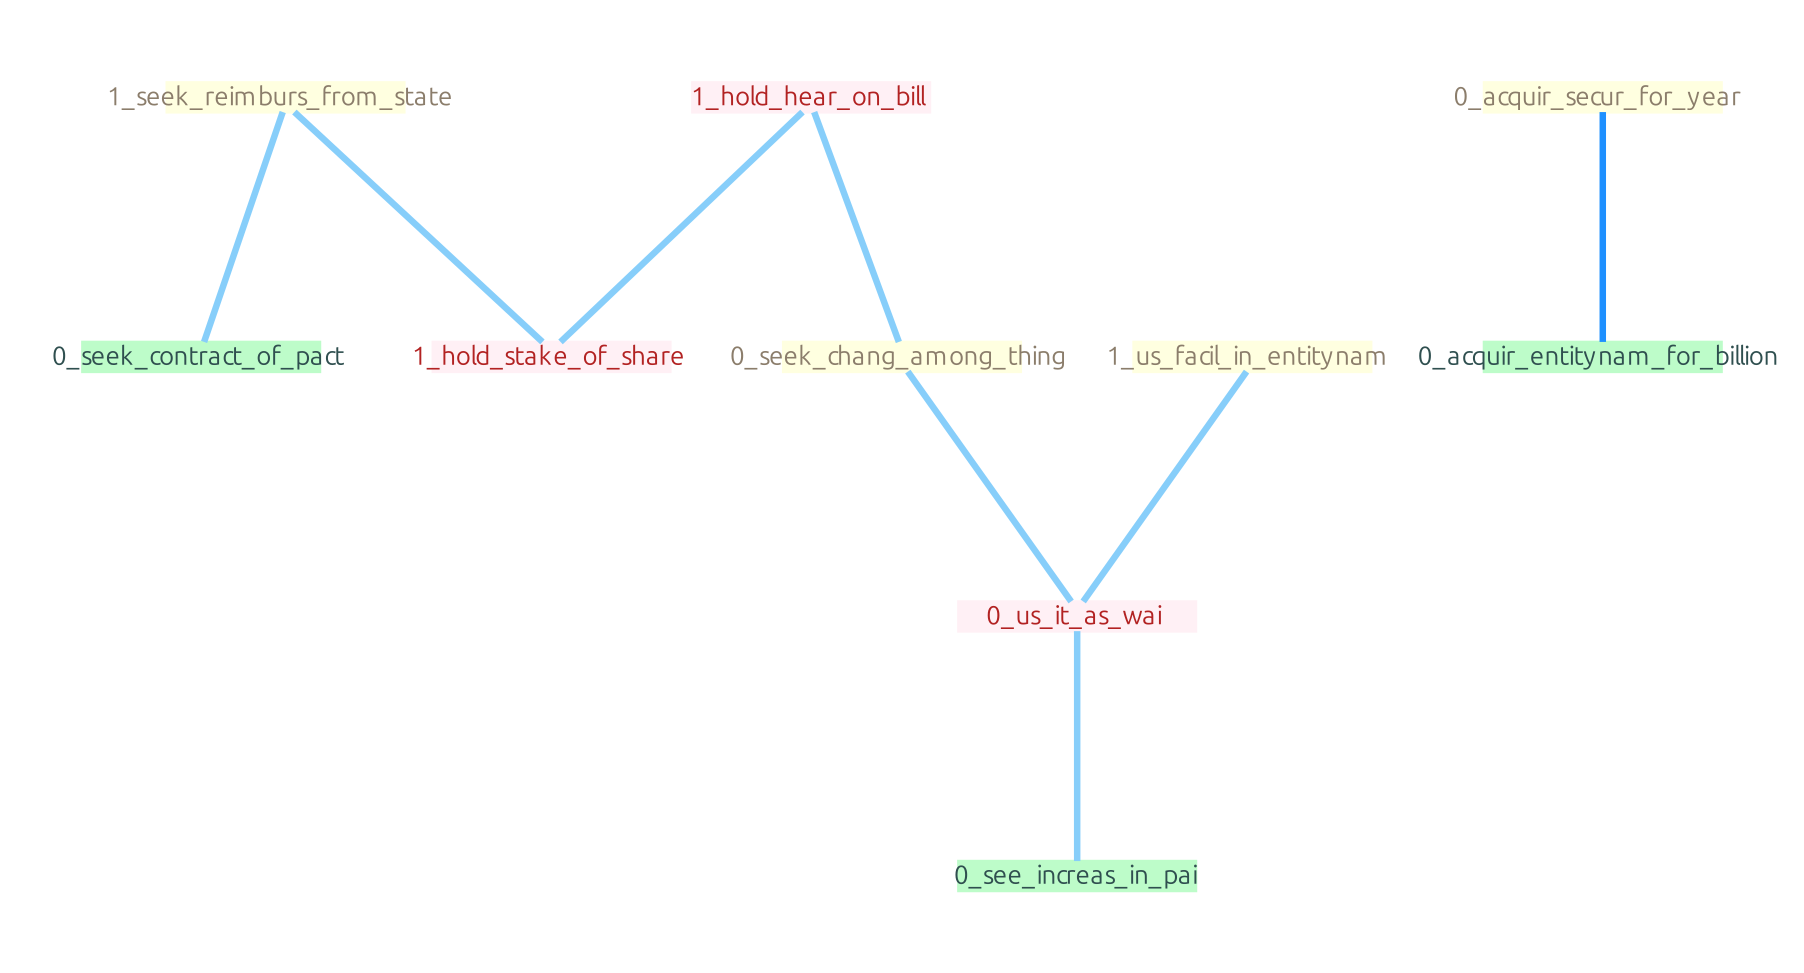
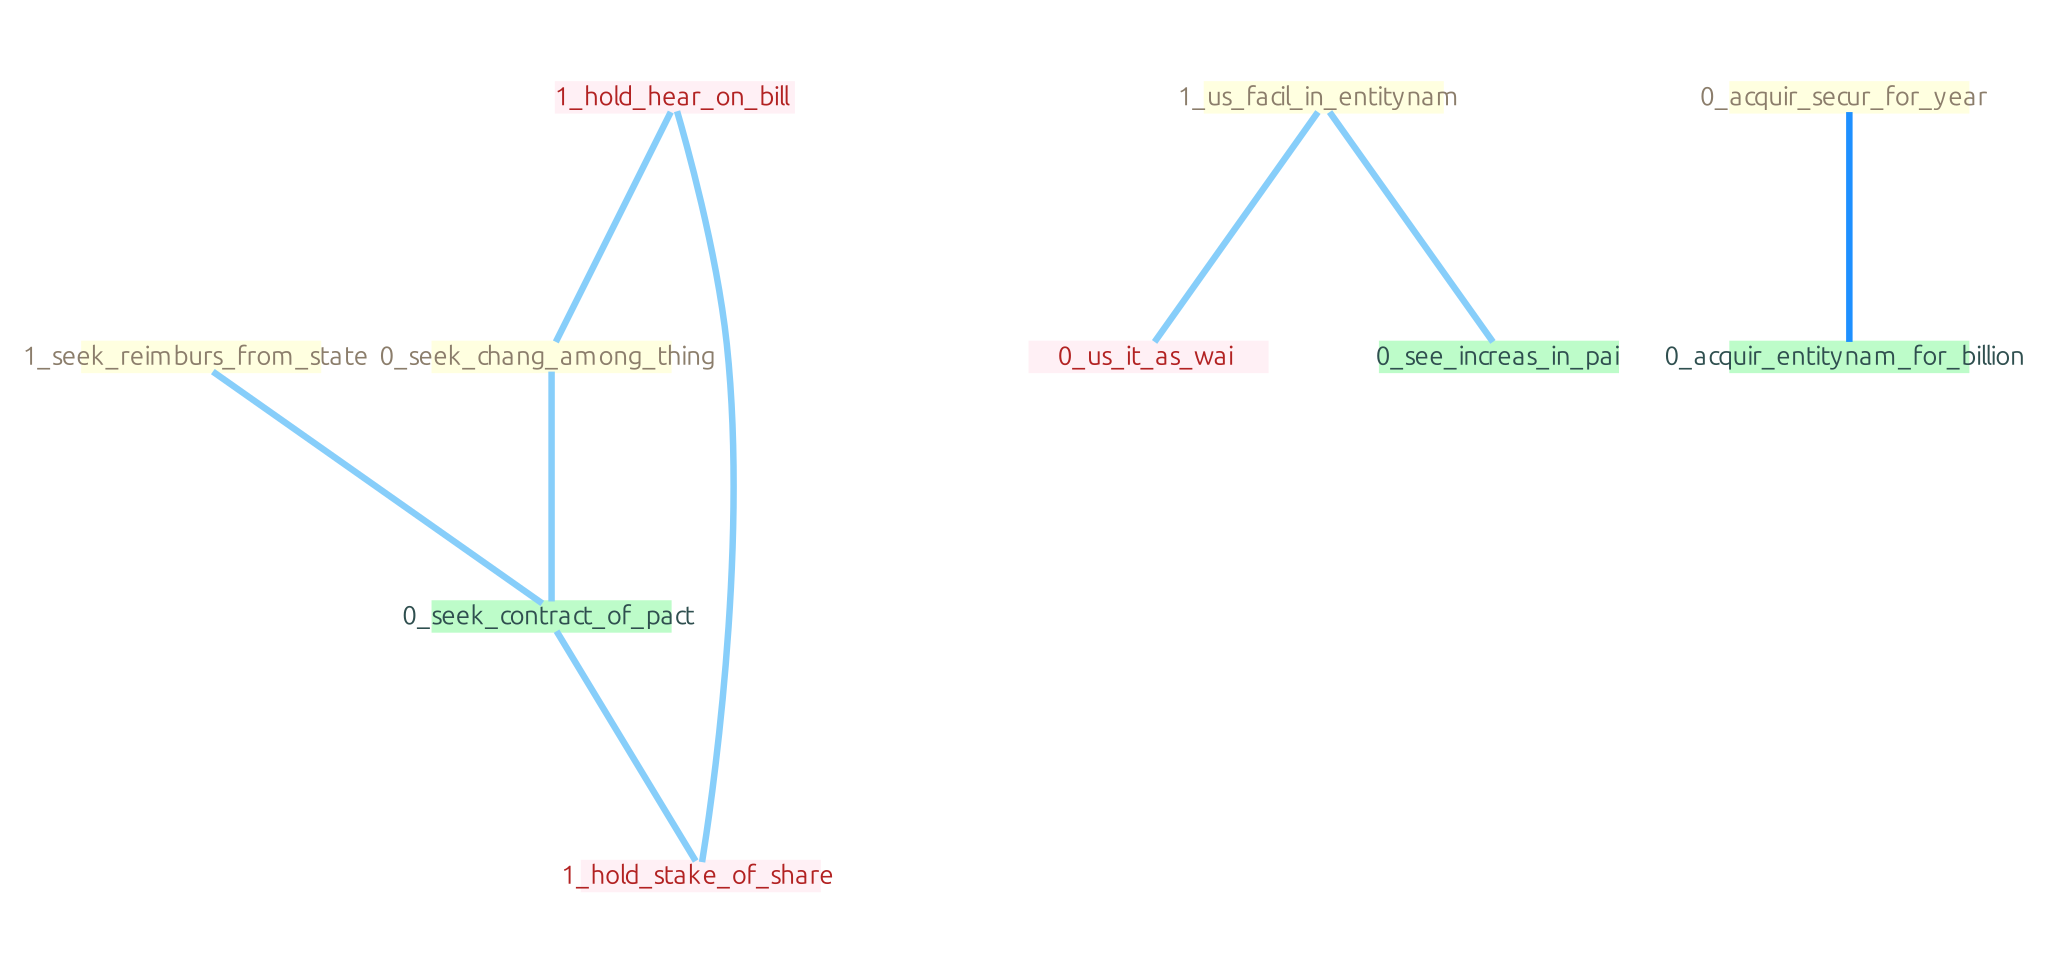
(418, 227) -> (626, 746)
(989, 487) -> (552, 487)
(1077, 746) -> (1411, 227)
